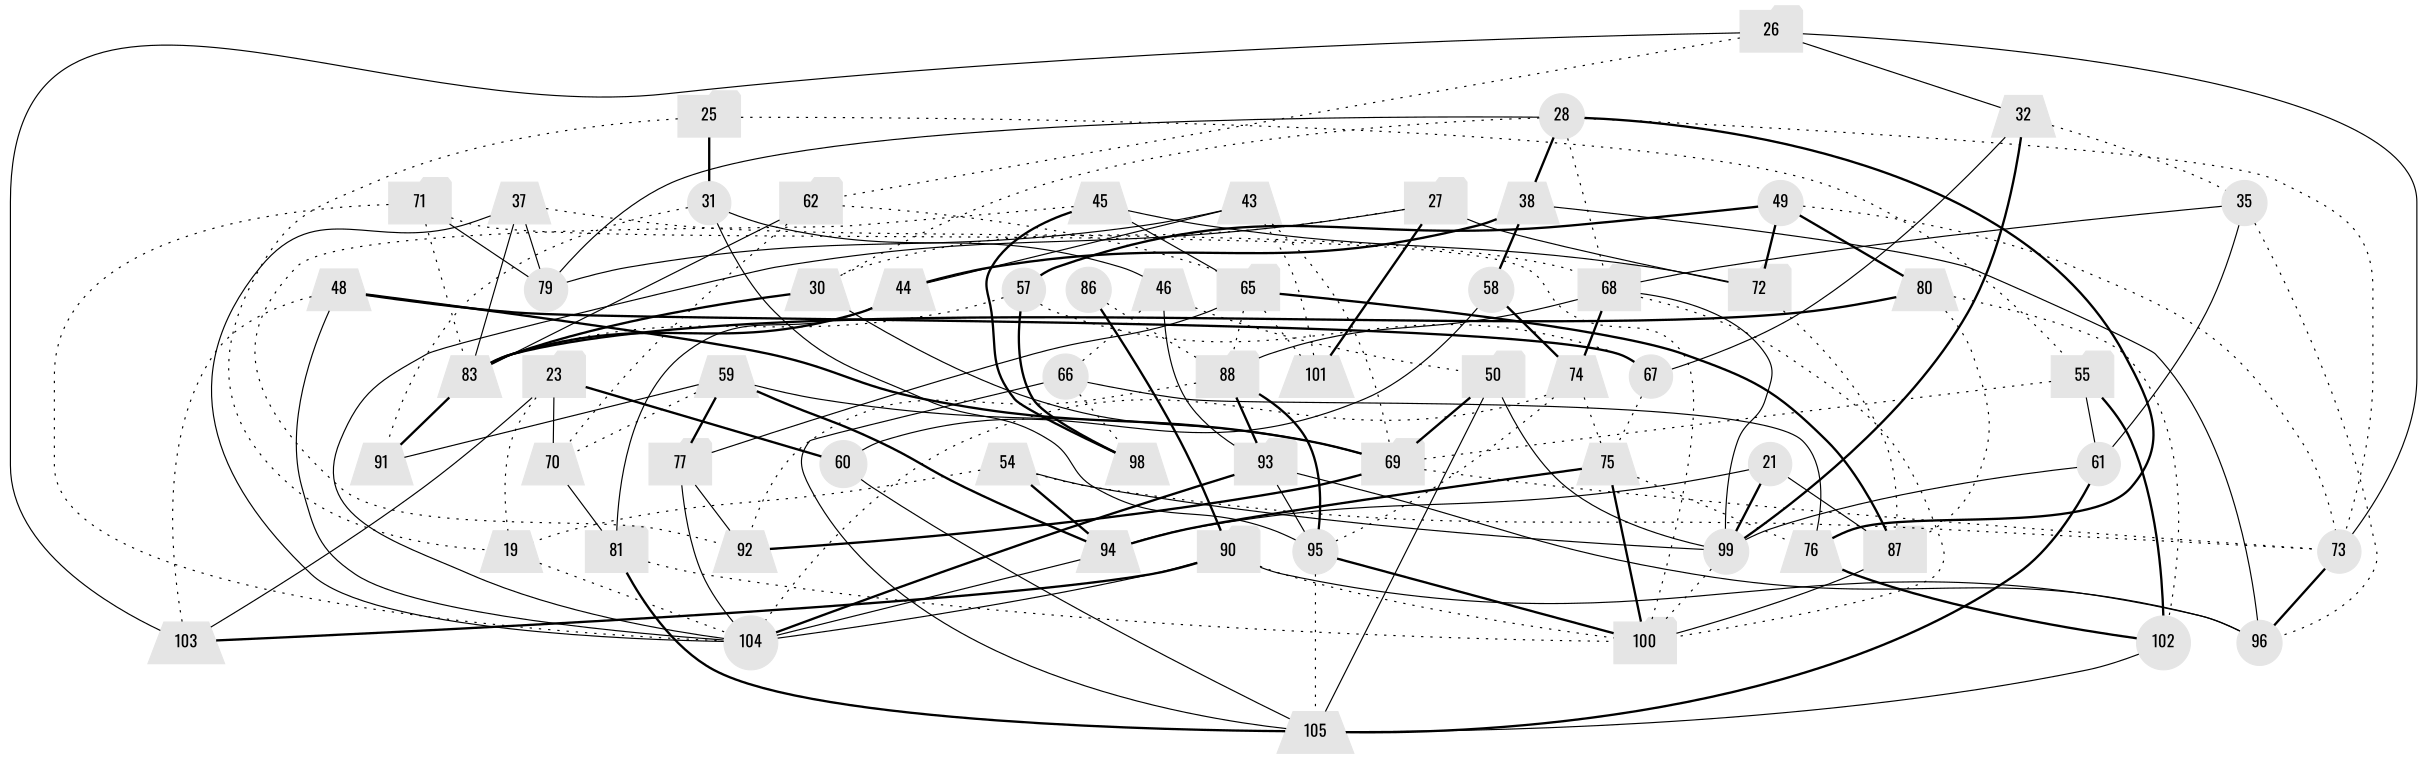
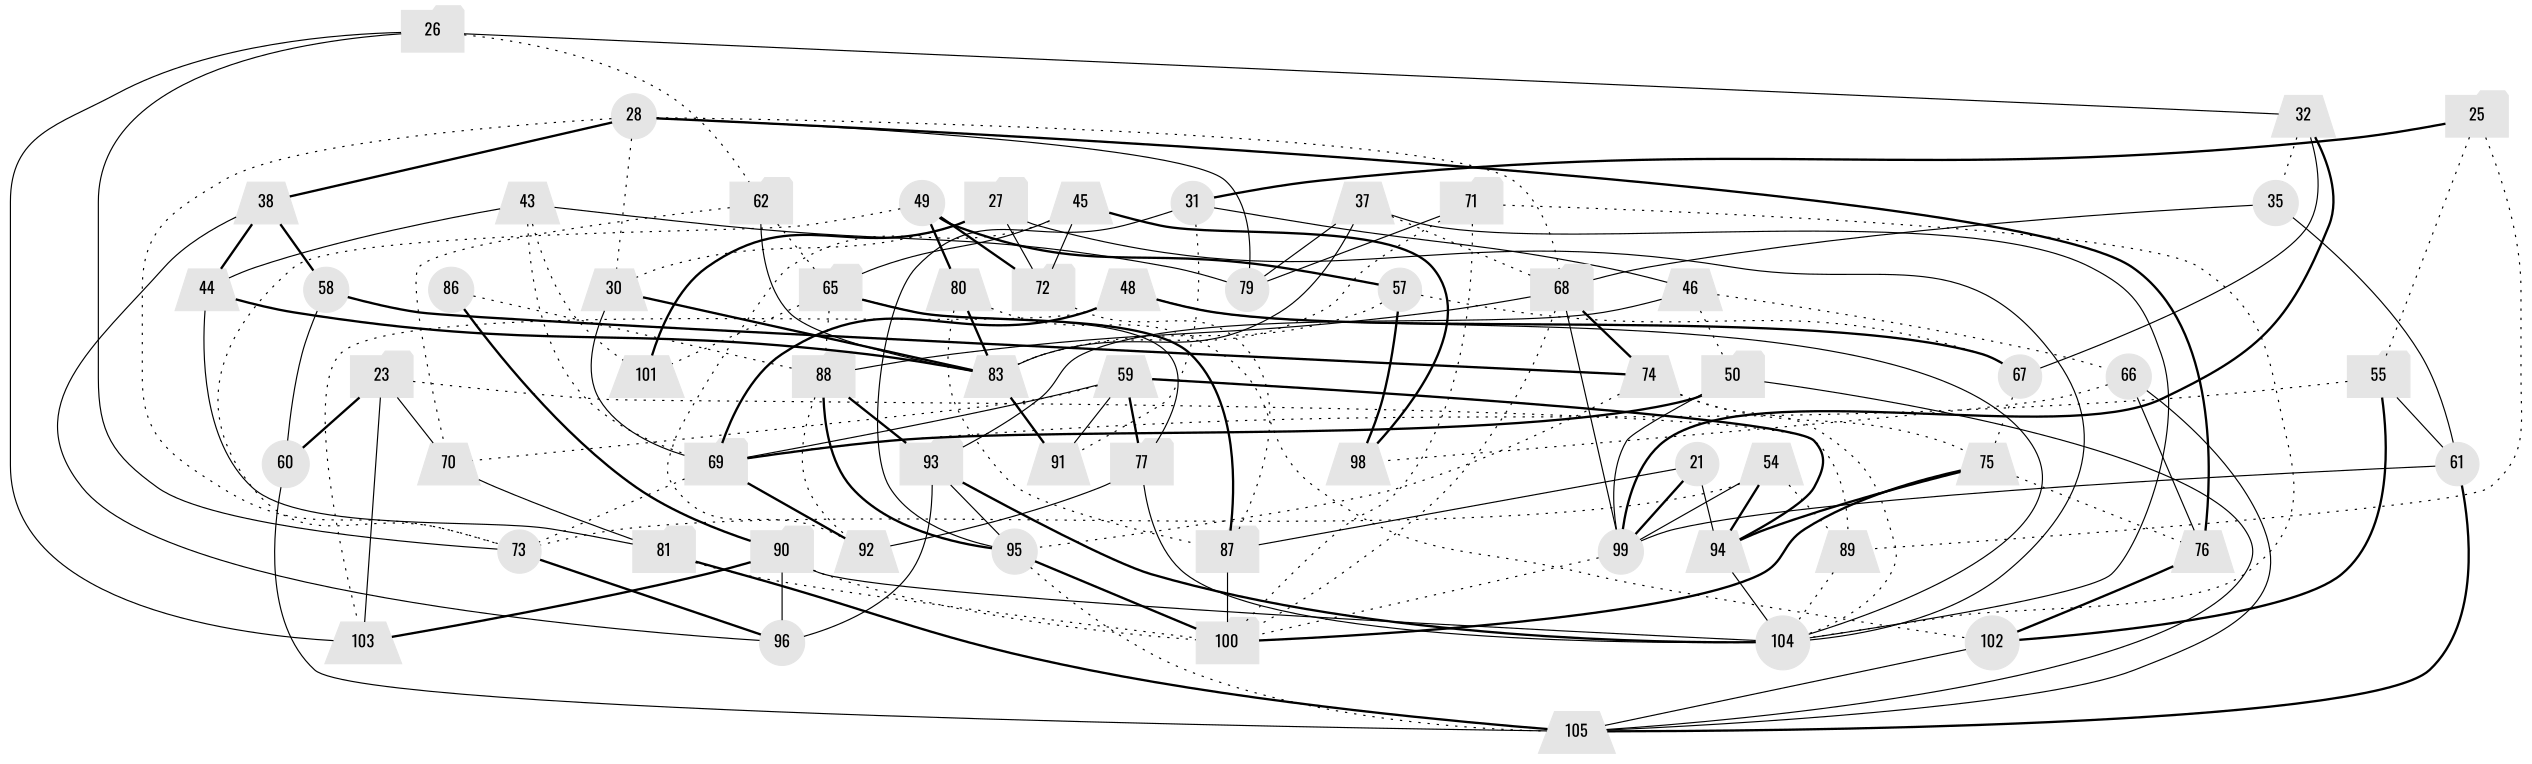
(2350, 447) -> none
(511, 552) -> (1848, 552)
